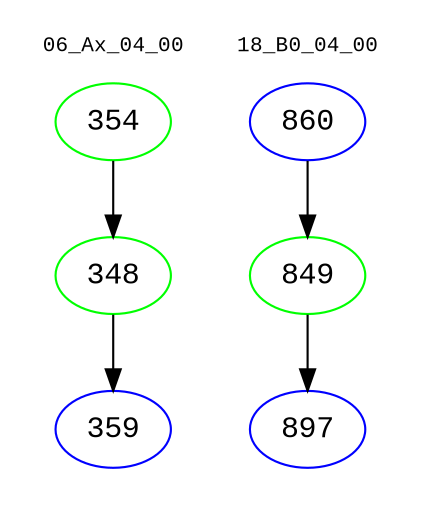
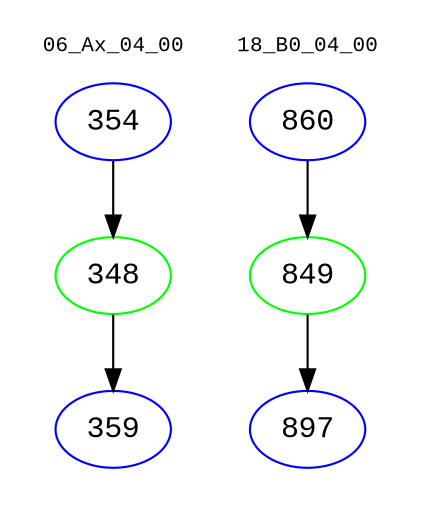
(113, 122) -> (113, 122)
